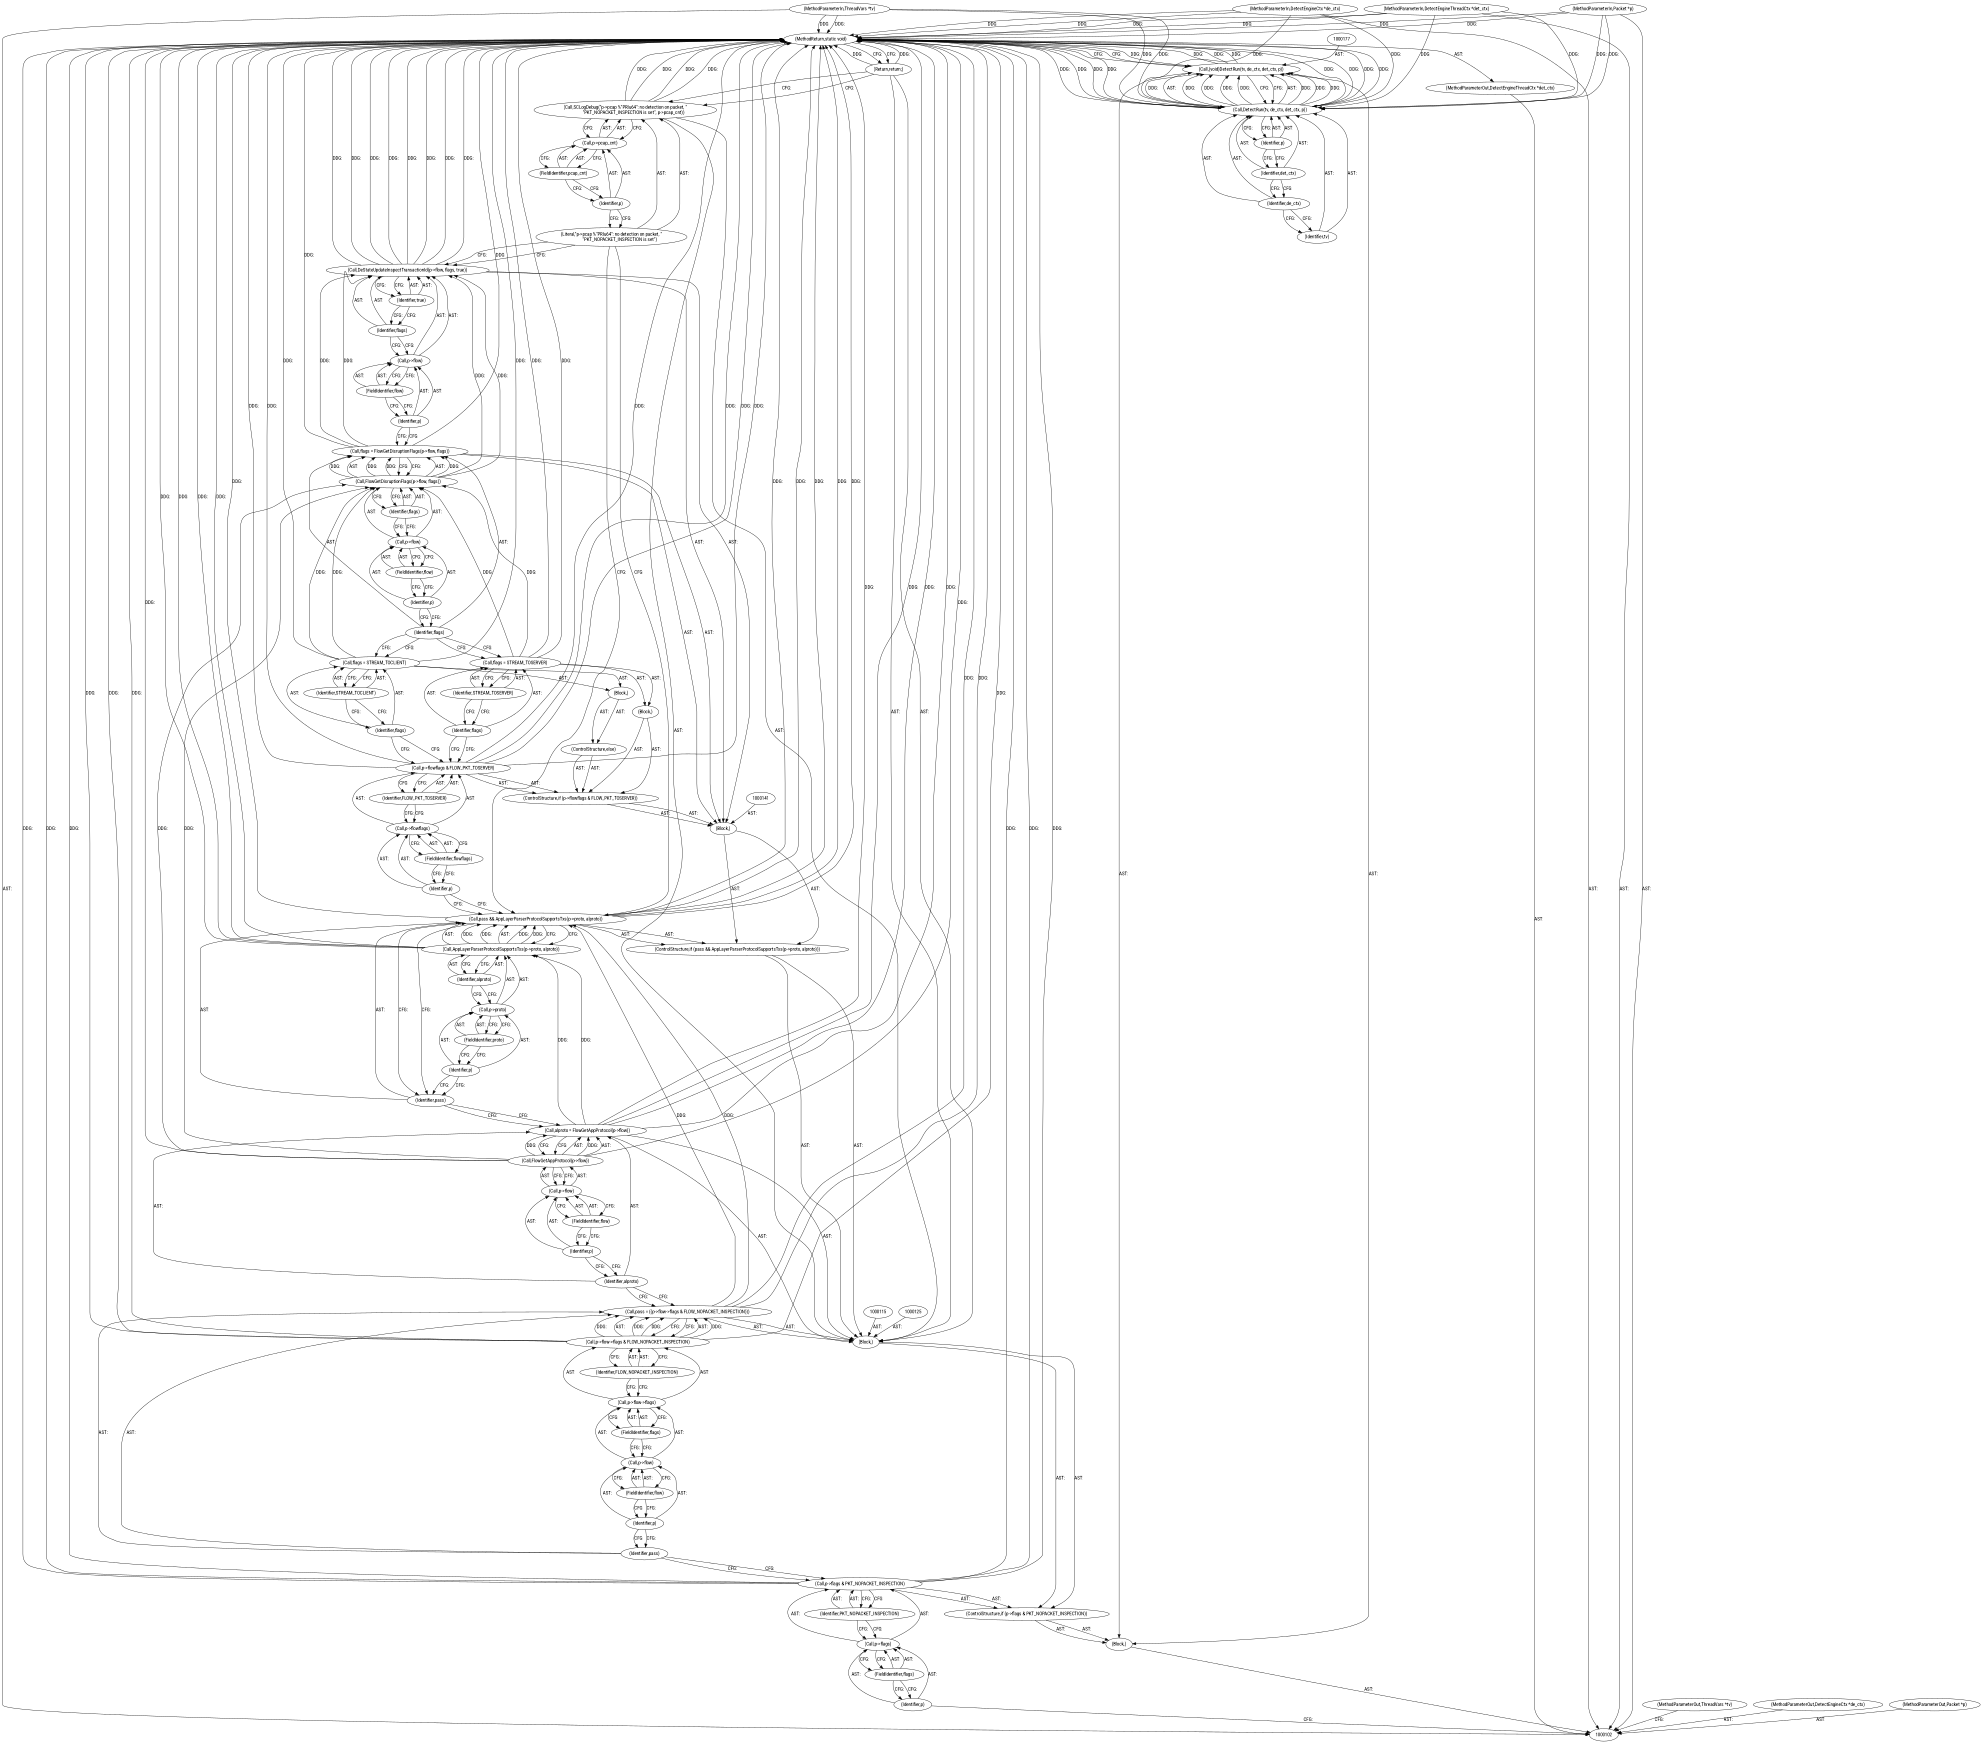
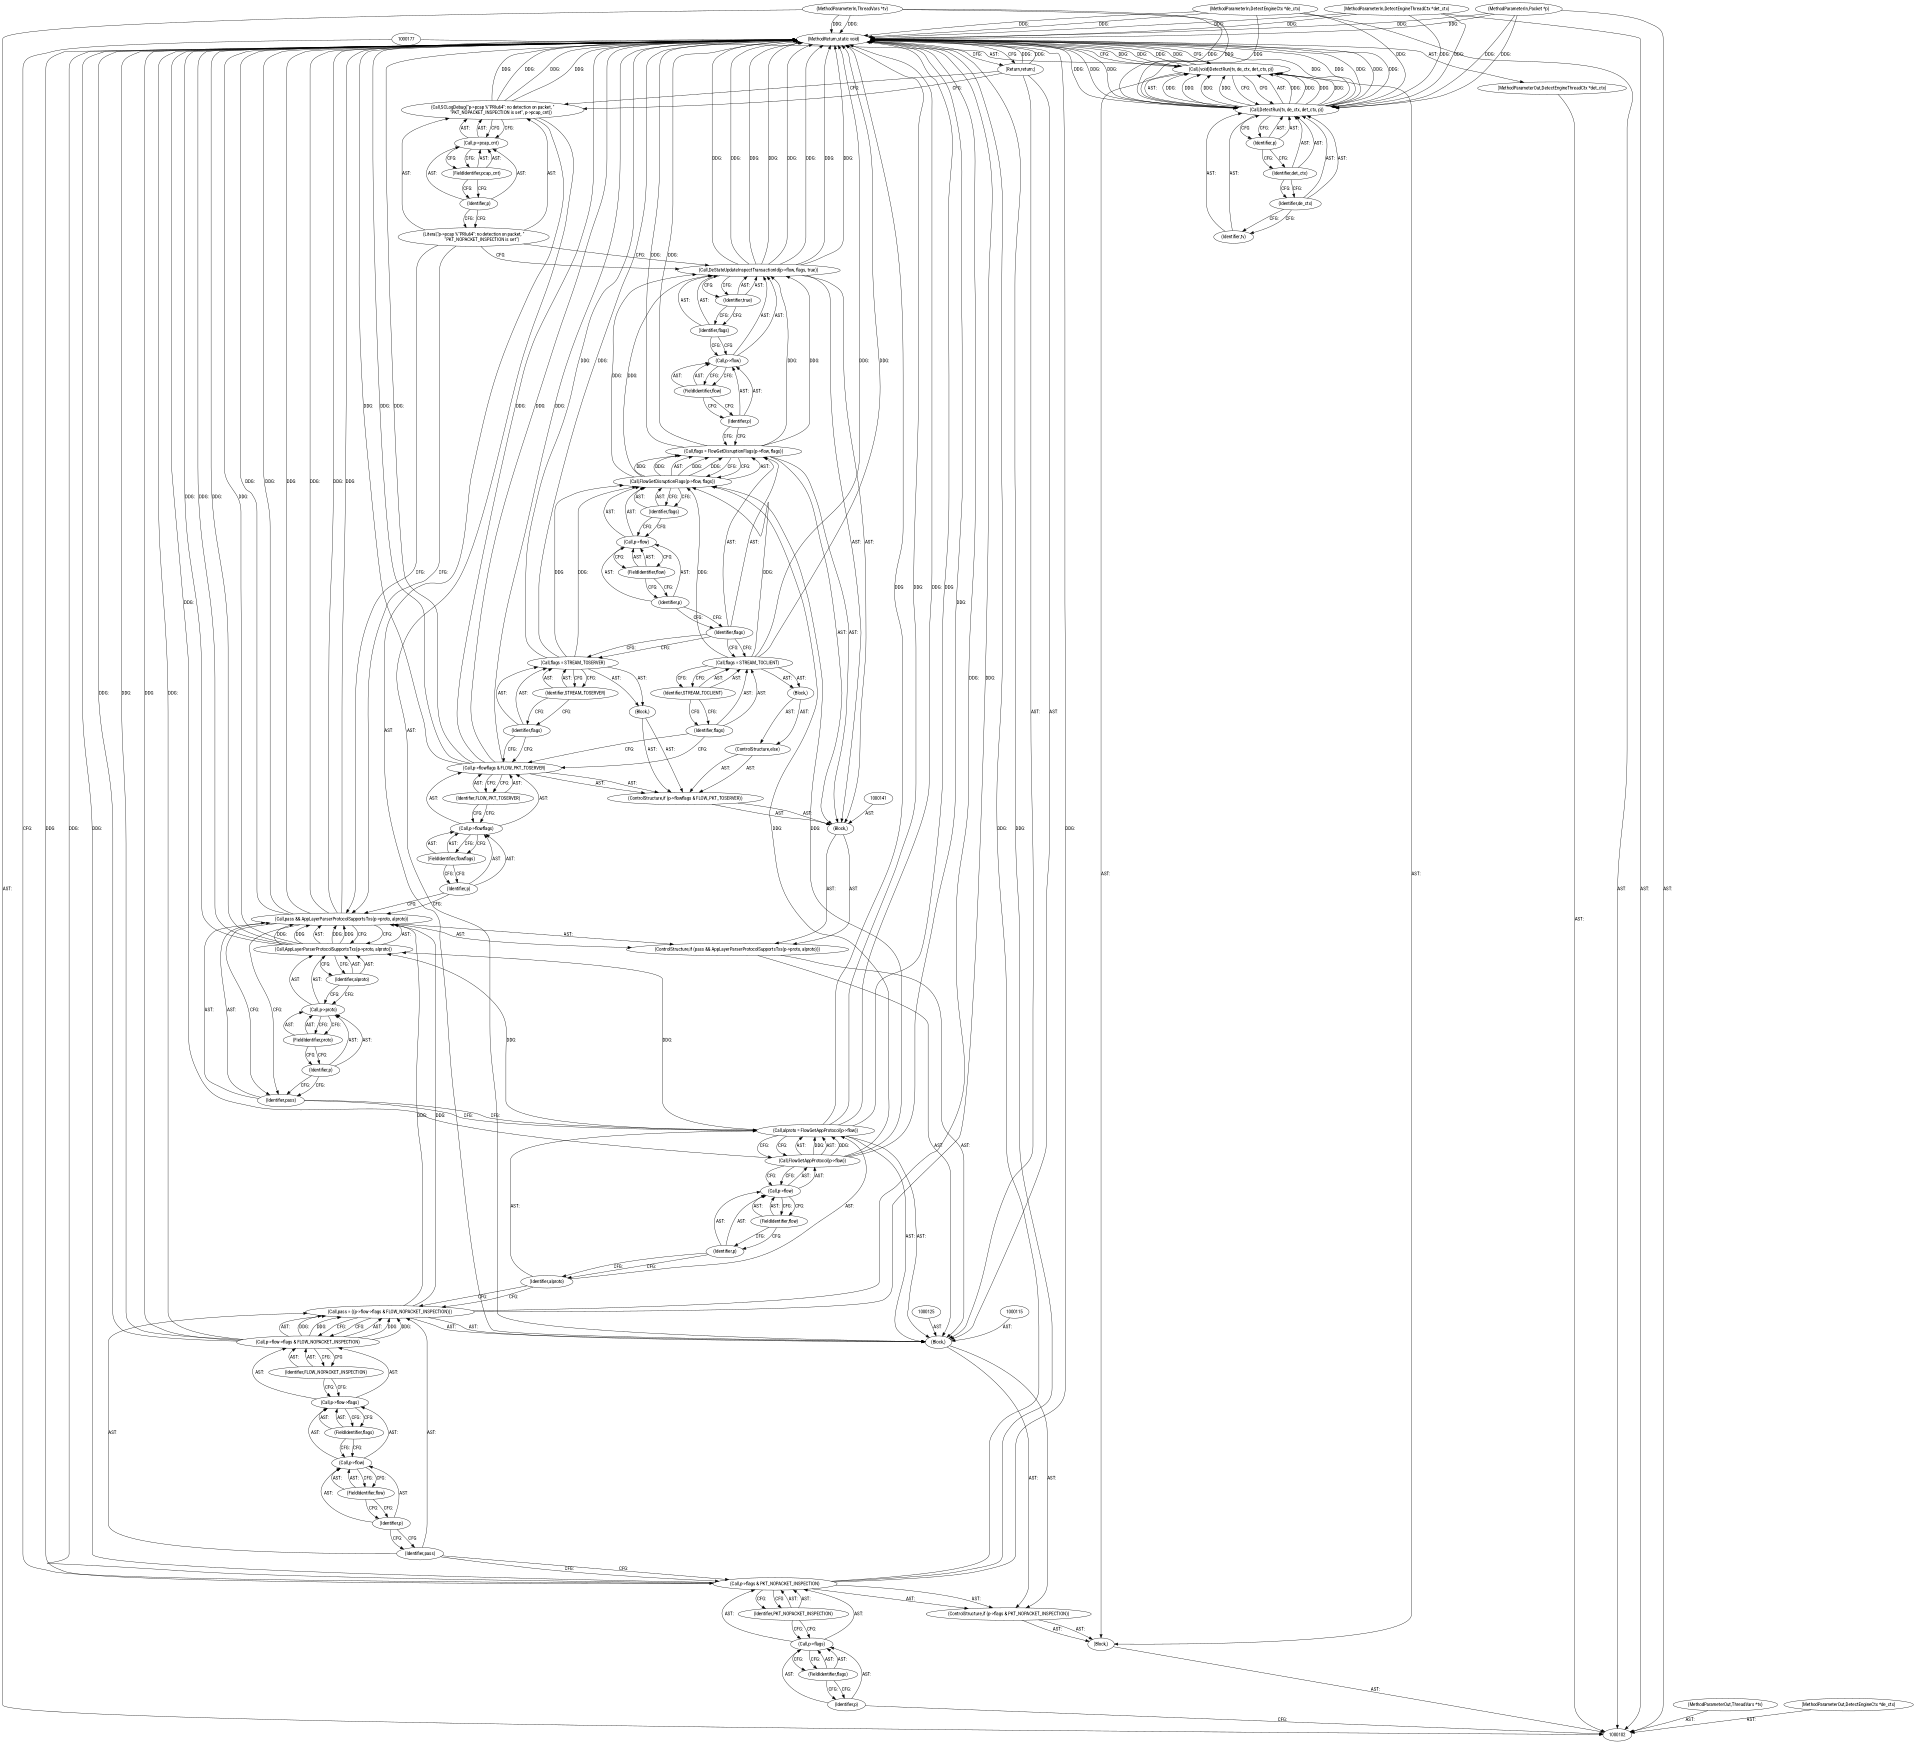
none -> (23, 970)
(1935, 1705) -> none
(1660, 1720) -> (1691, 1720)
